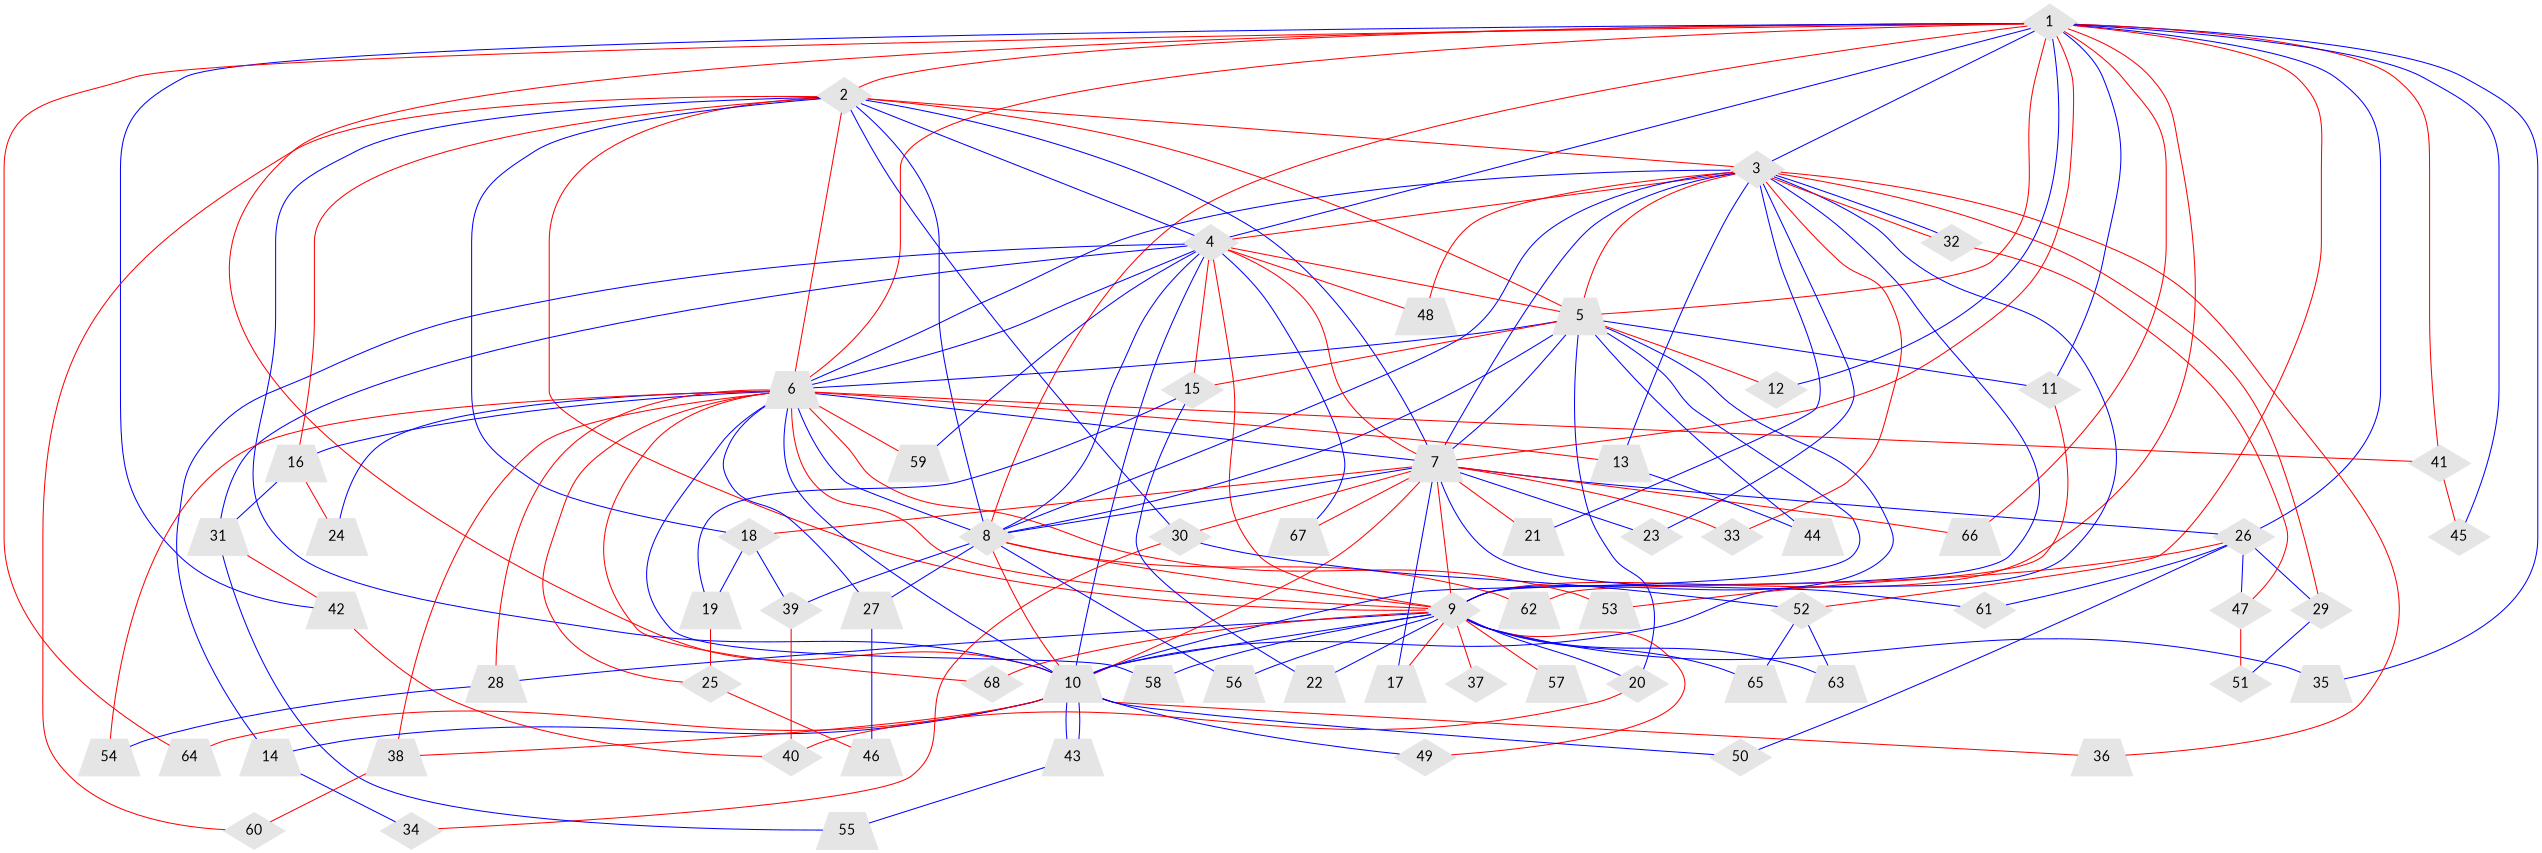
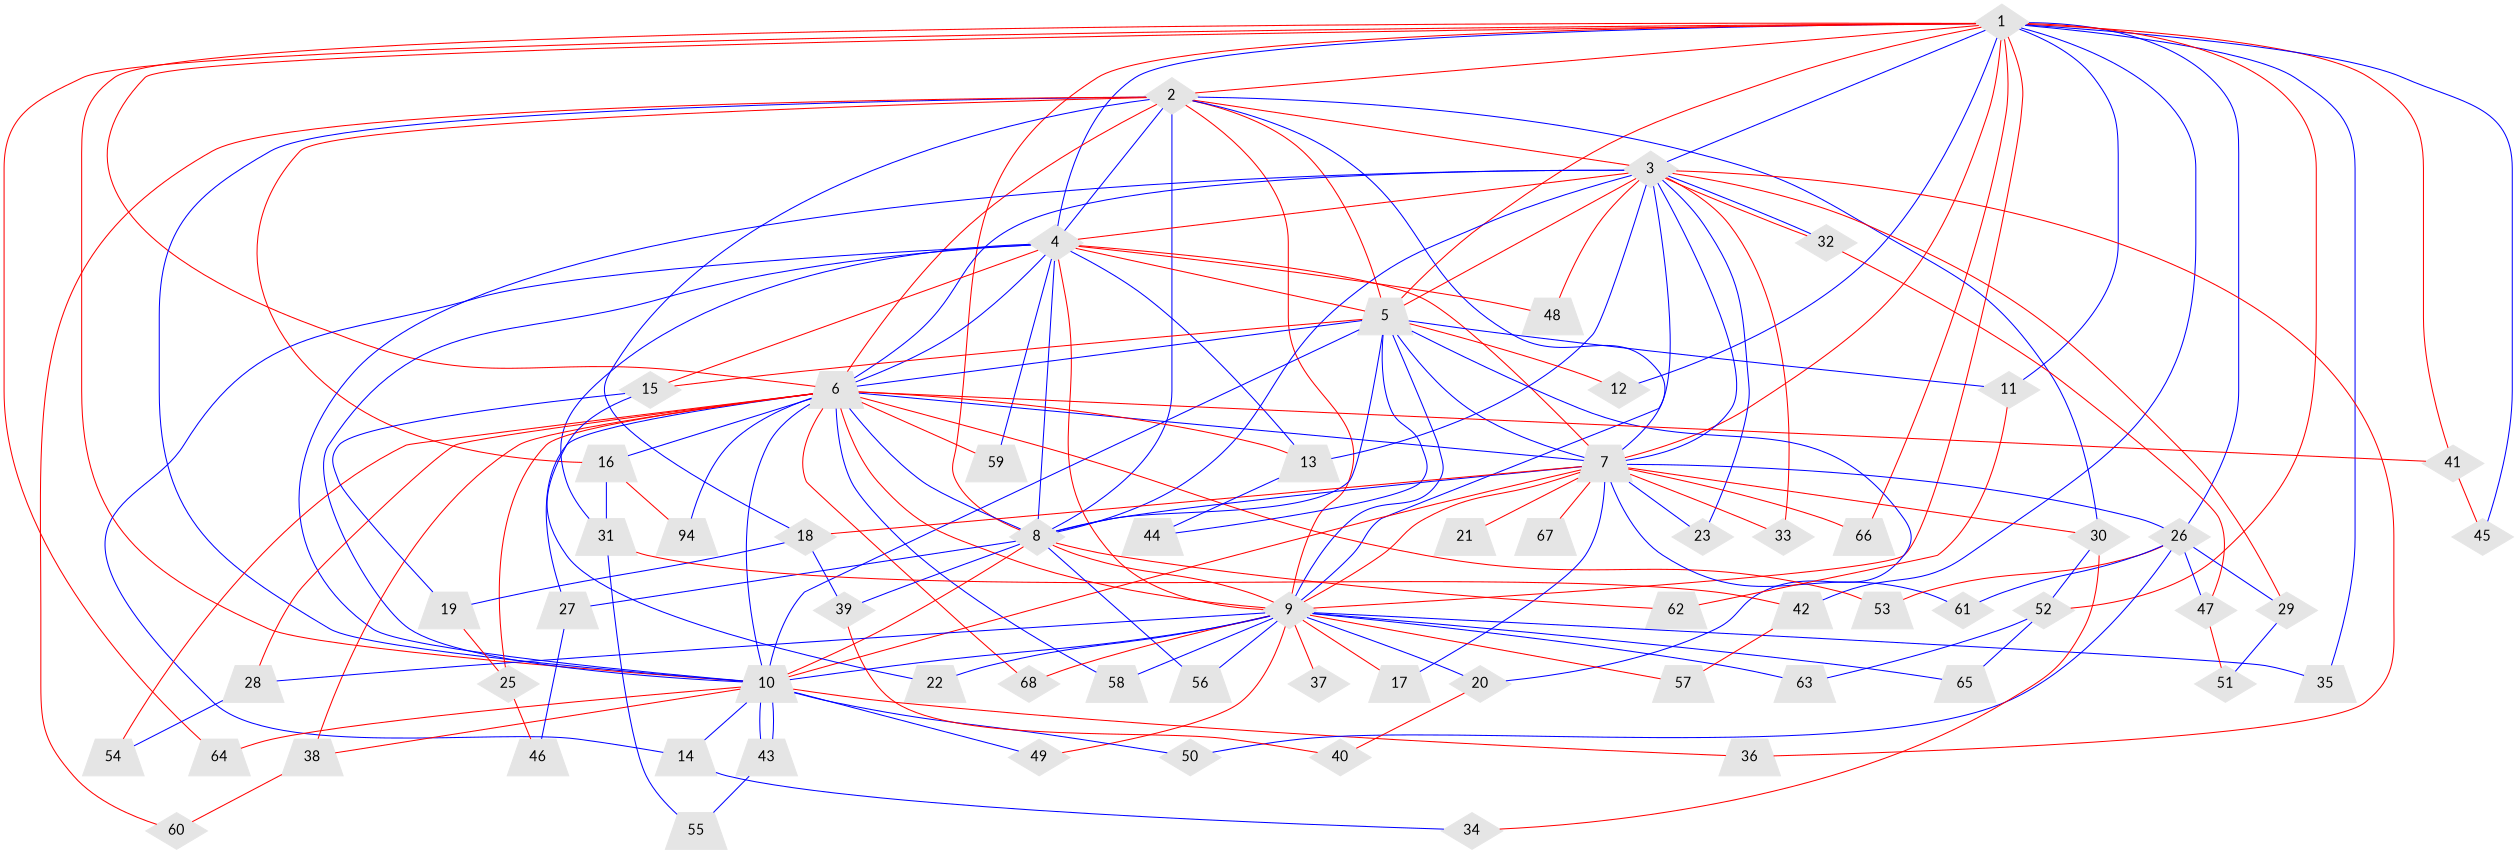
(1313, 378) -> (1181, 326)
(1792, 422) -> none
(337, 537) -> (687, 537)
(566, 735) -> (1743, 647)
